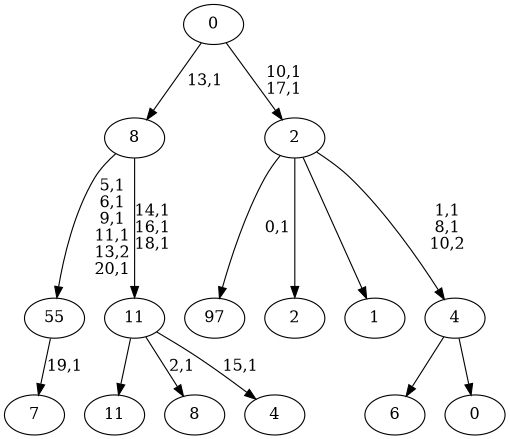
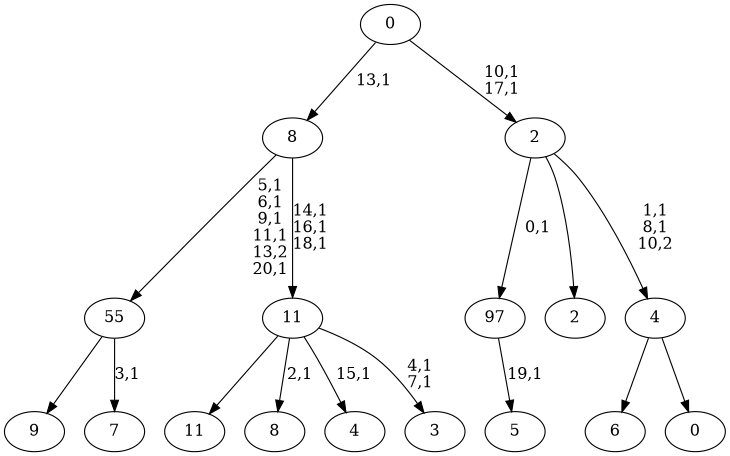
(375, 318) -> none
(65, 367) -> (127, 375)
none -> (34, 432)
none -> (435, 432)
none -> (515, 432)
